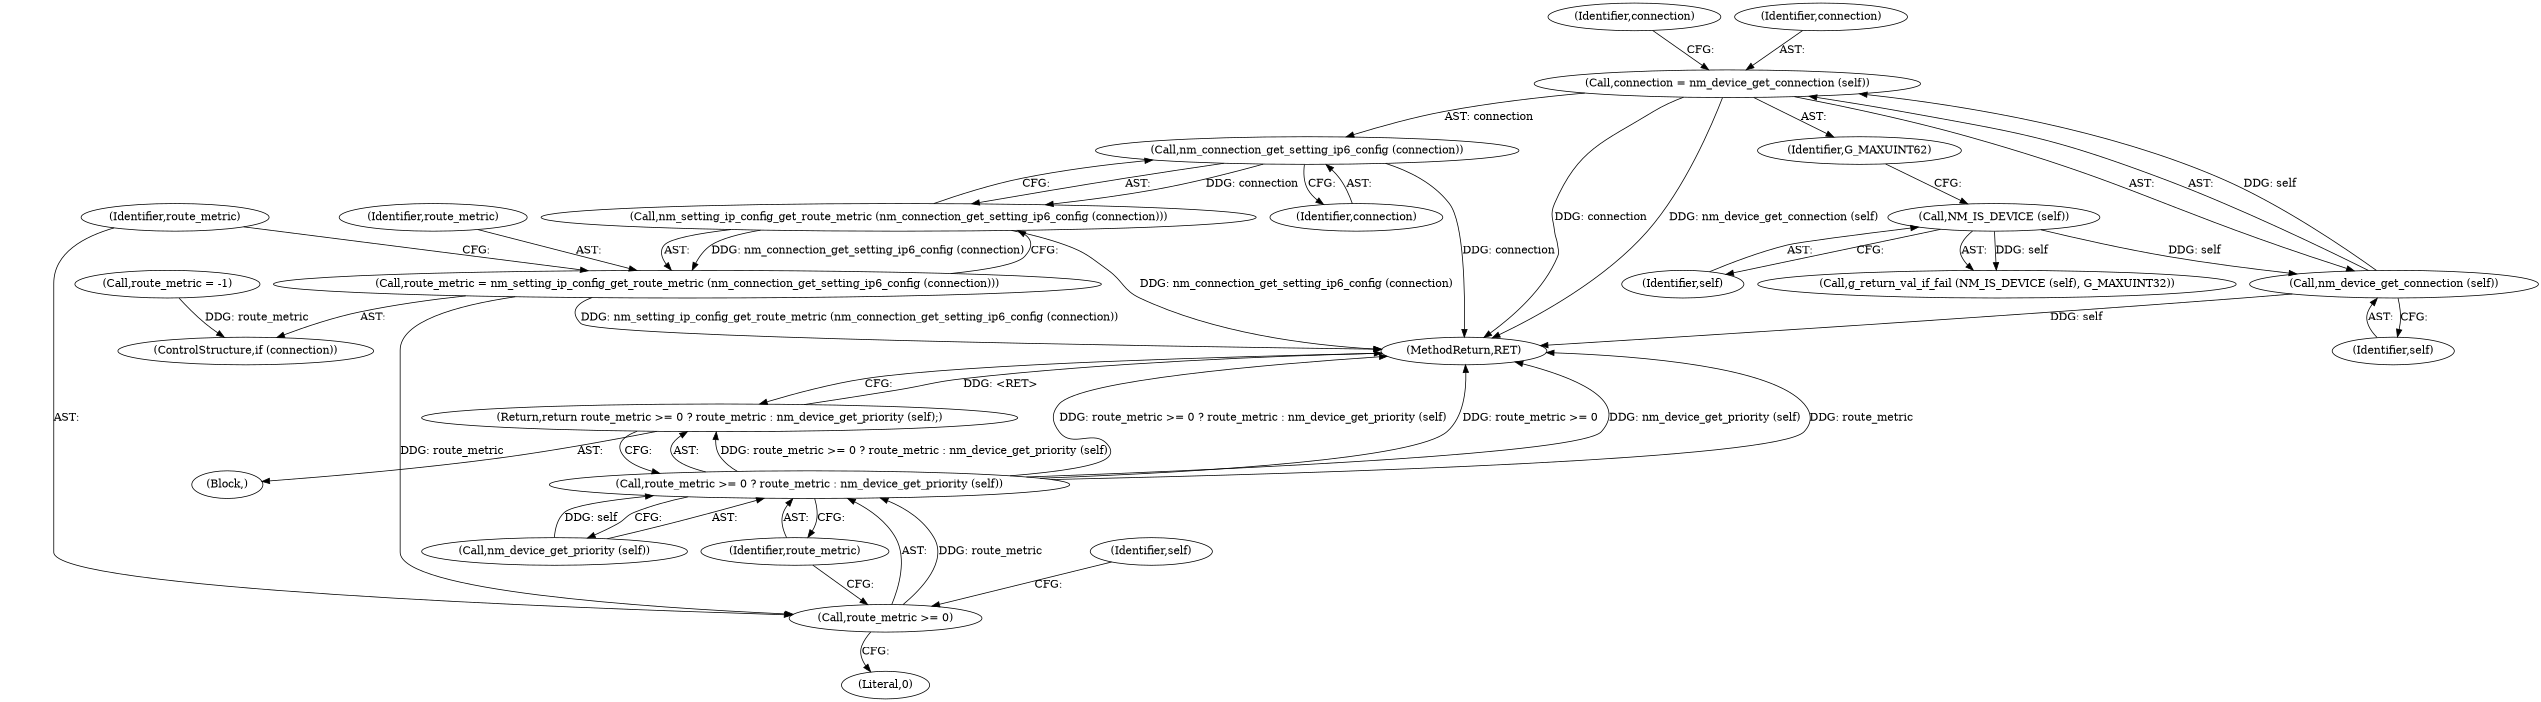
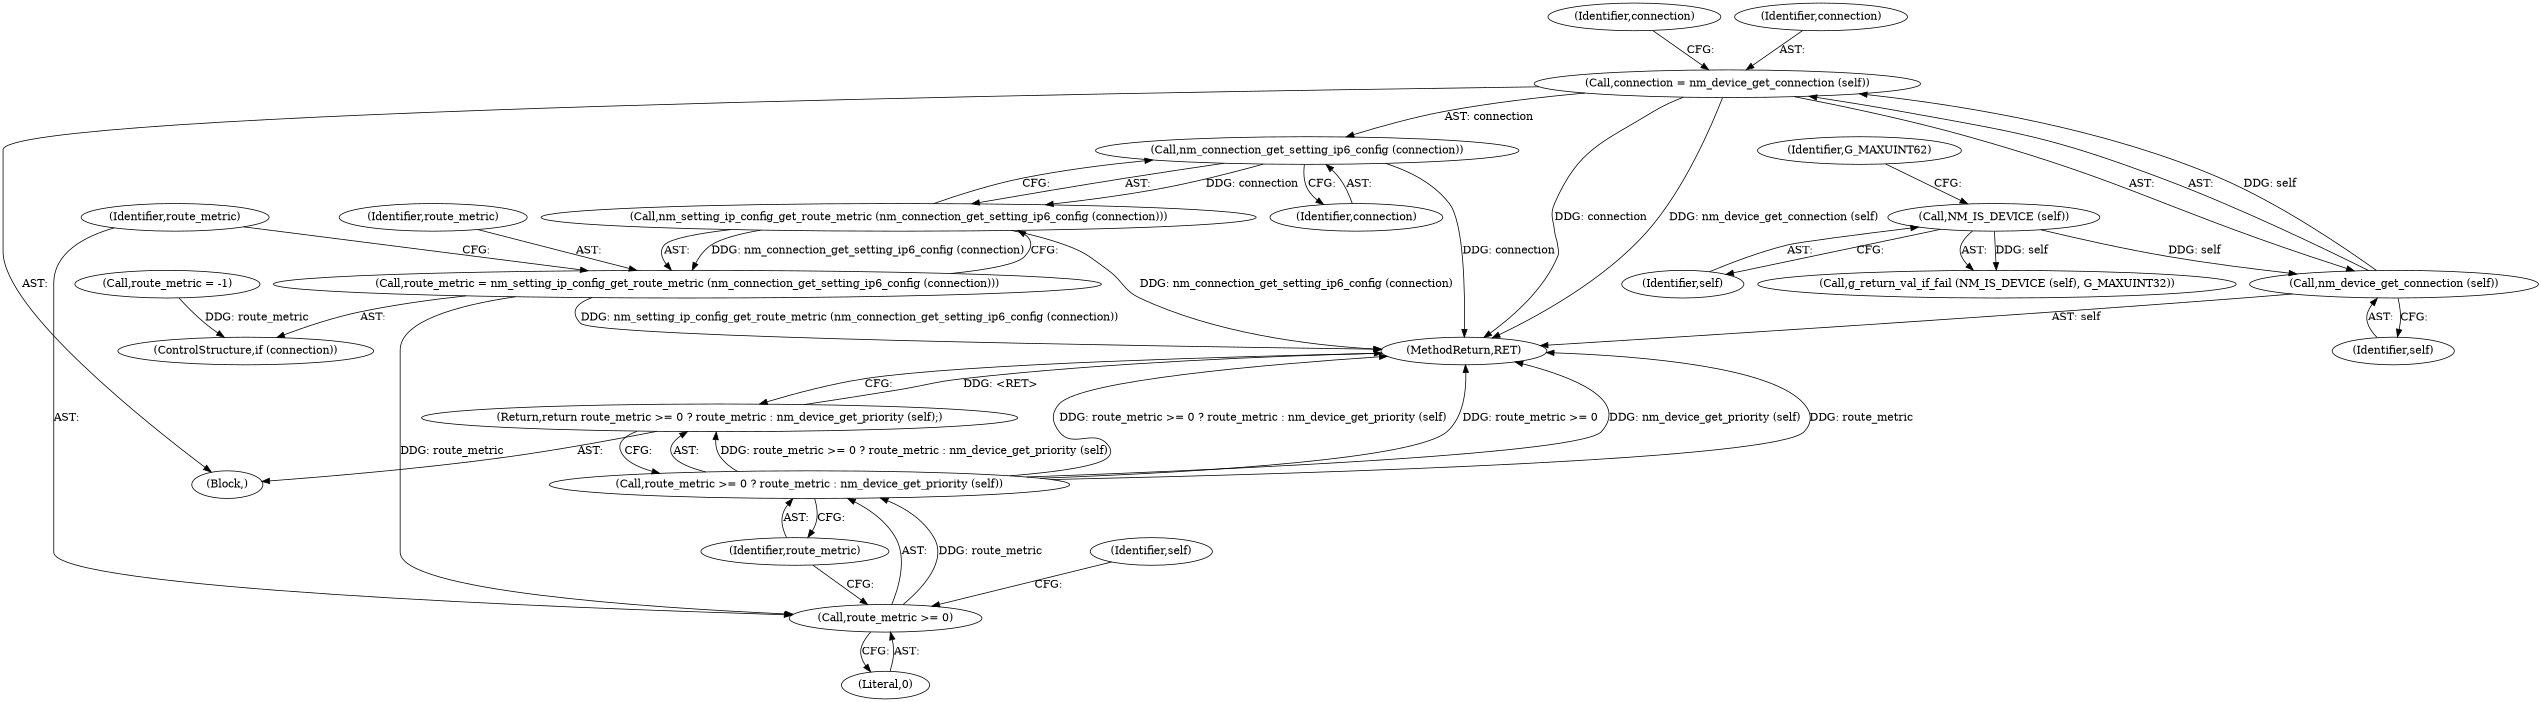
(1790, 116) -> (569, 108)
(2076, 318) -> (2076, 318)
(555, 551) -> none
none -> (893, 656)
